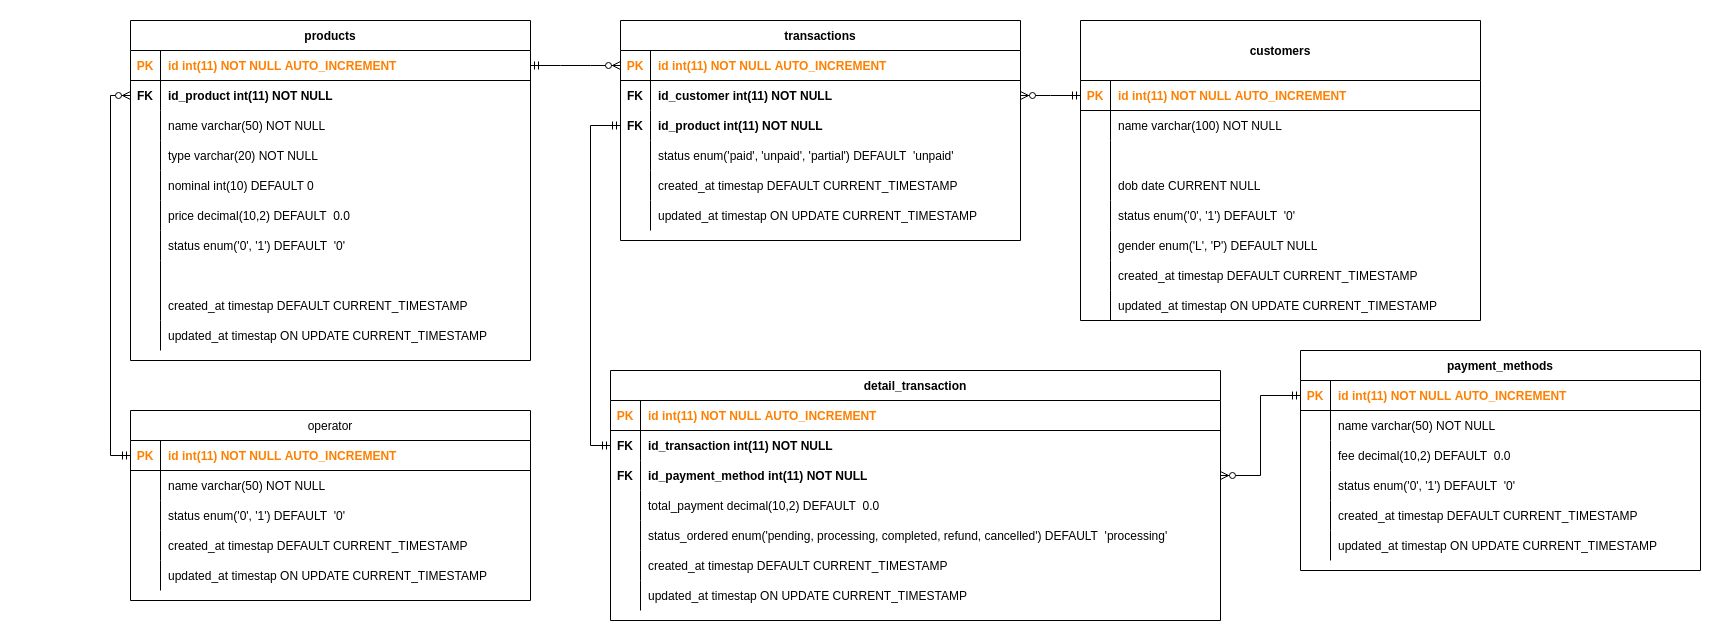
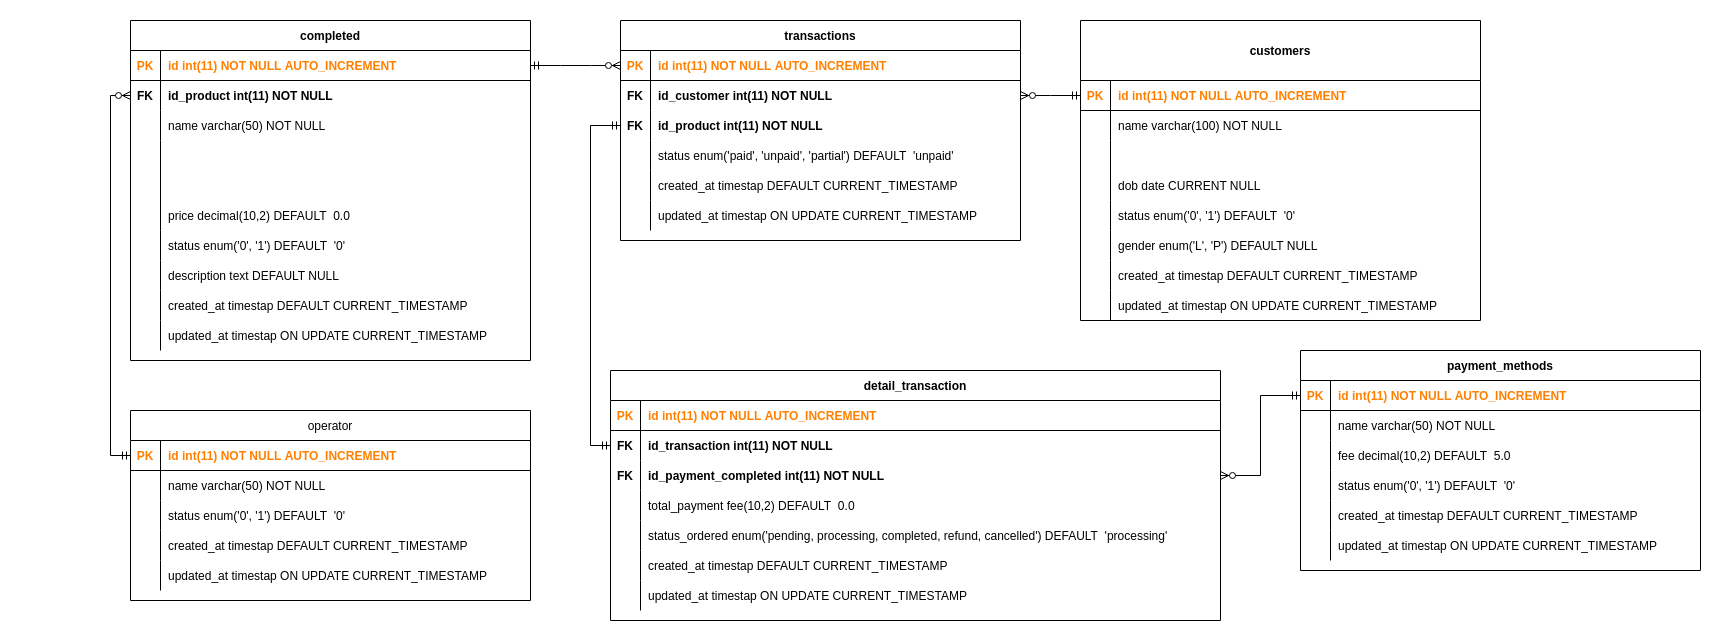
(330, 36) -> (330, 36)
(346, 156) -> none
(346, 186) -> none
none -> (346, 276)
(1428, 456) -> (1428, 456)
(754, 476) -> (763, 476)
(770, 506) -> (760, 506)
